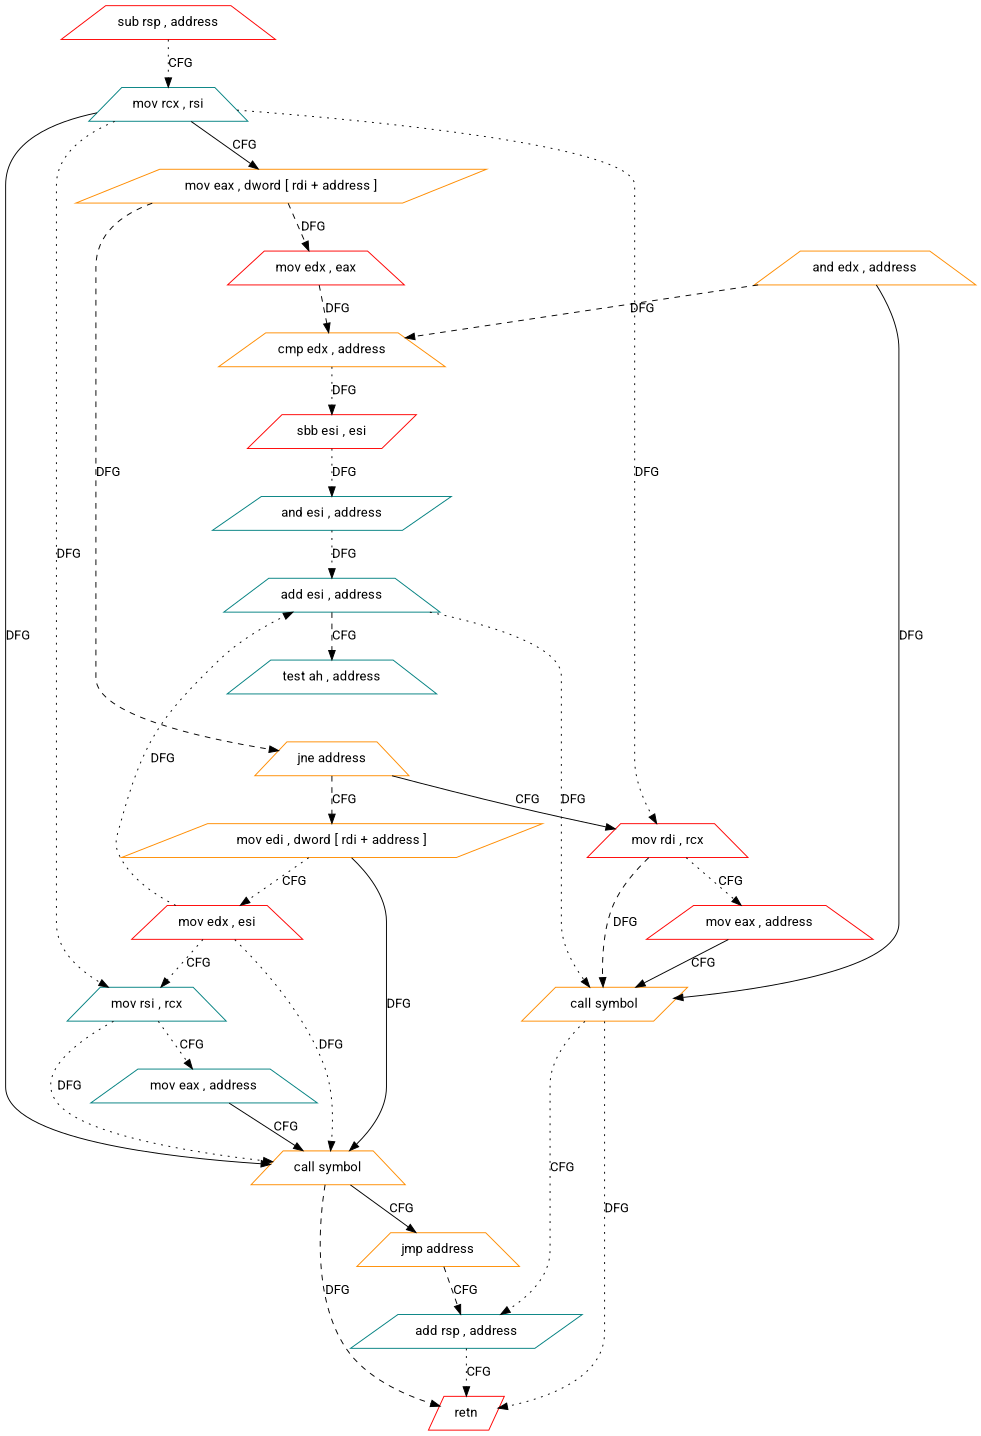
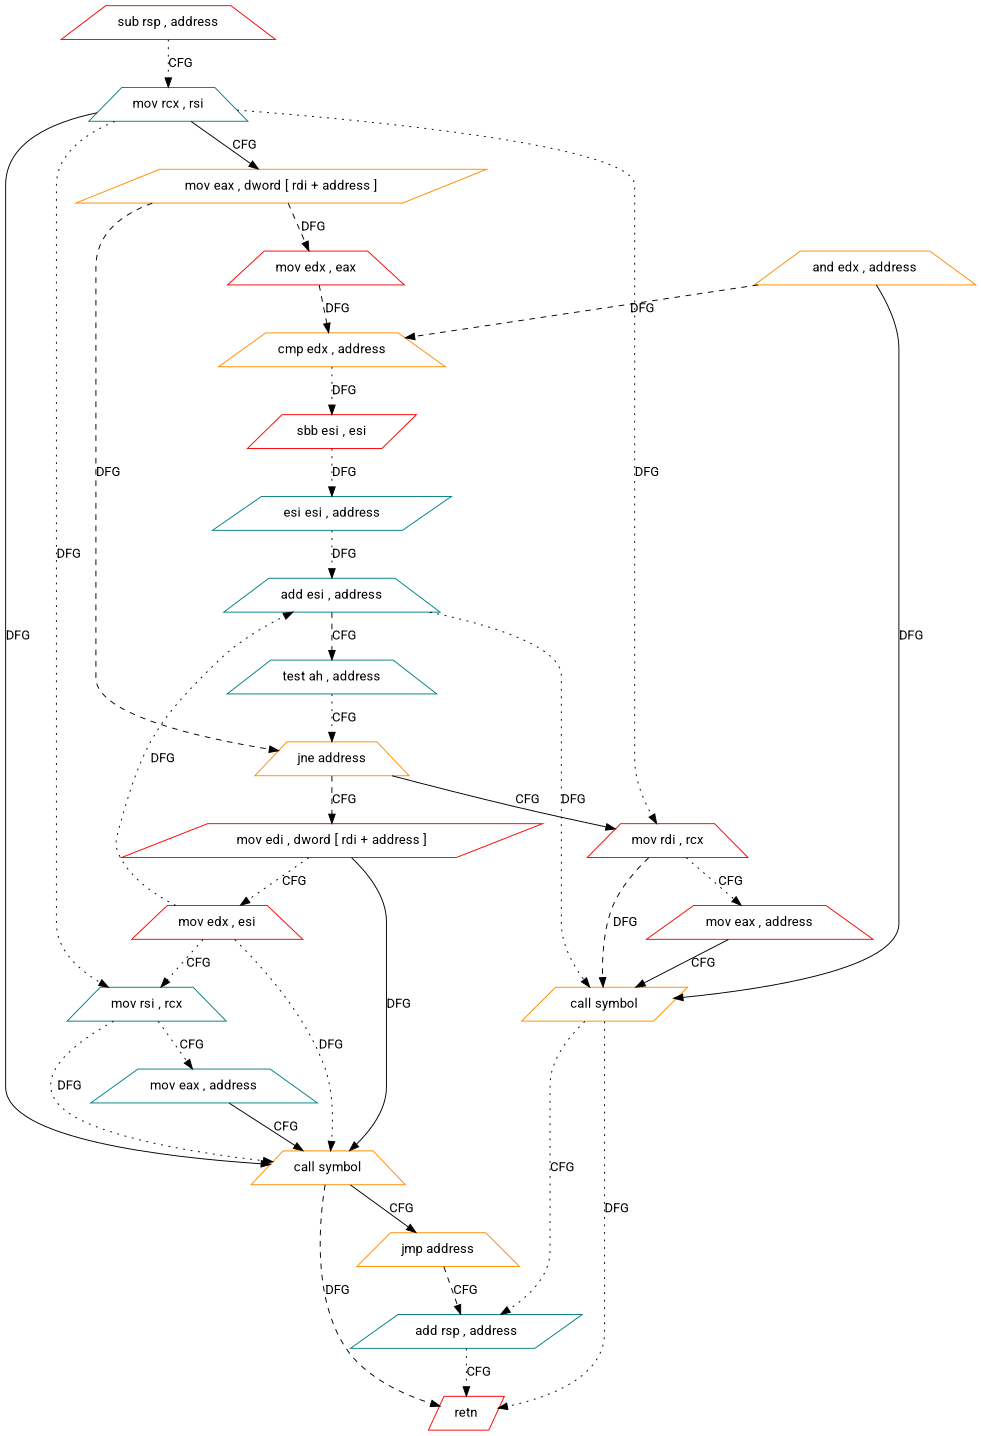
(332, 513) -> (332, 513)
none -> (332, 713)
(332, 841) -> (332, 841)
